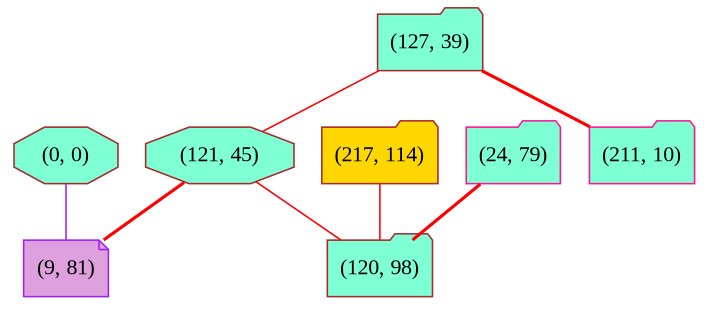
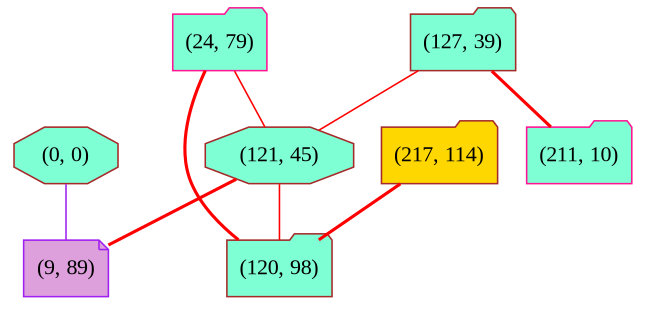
none -> (250, 99)
(380, 212) -> (360, 212)
(66, 268) -> (66, 268)
